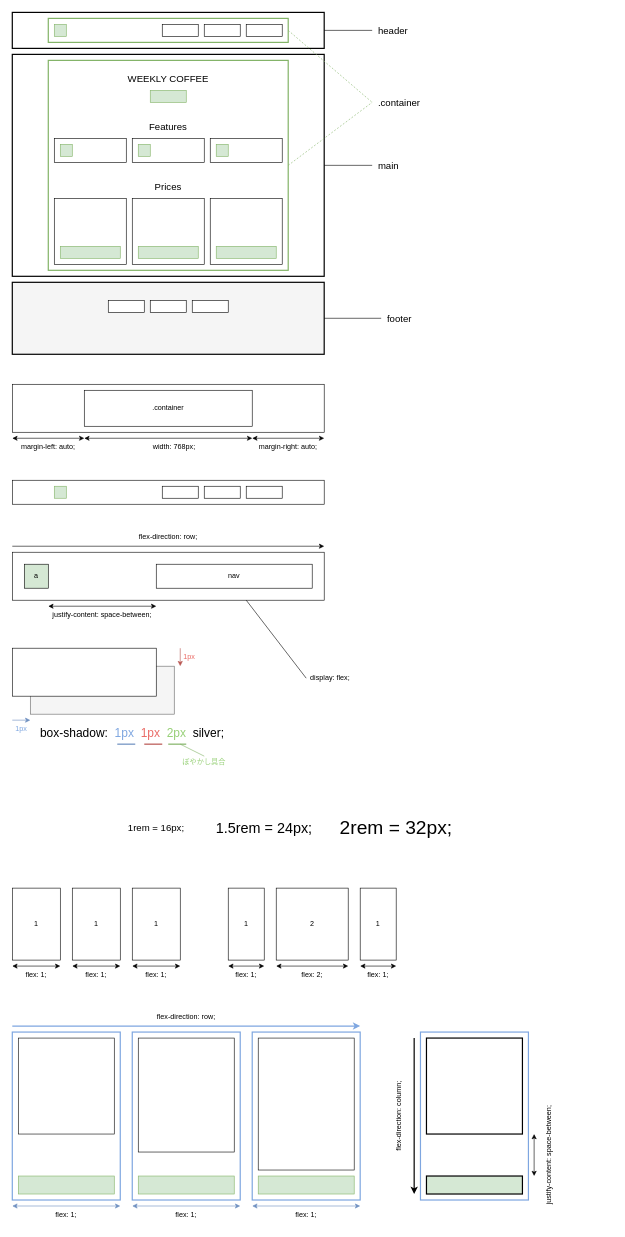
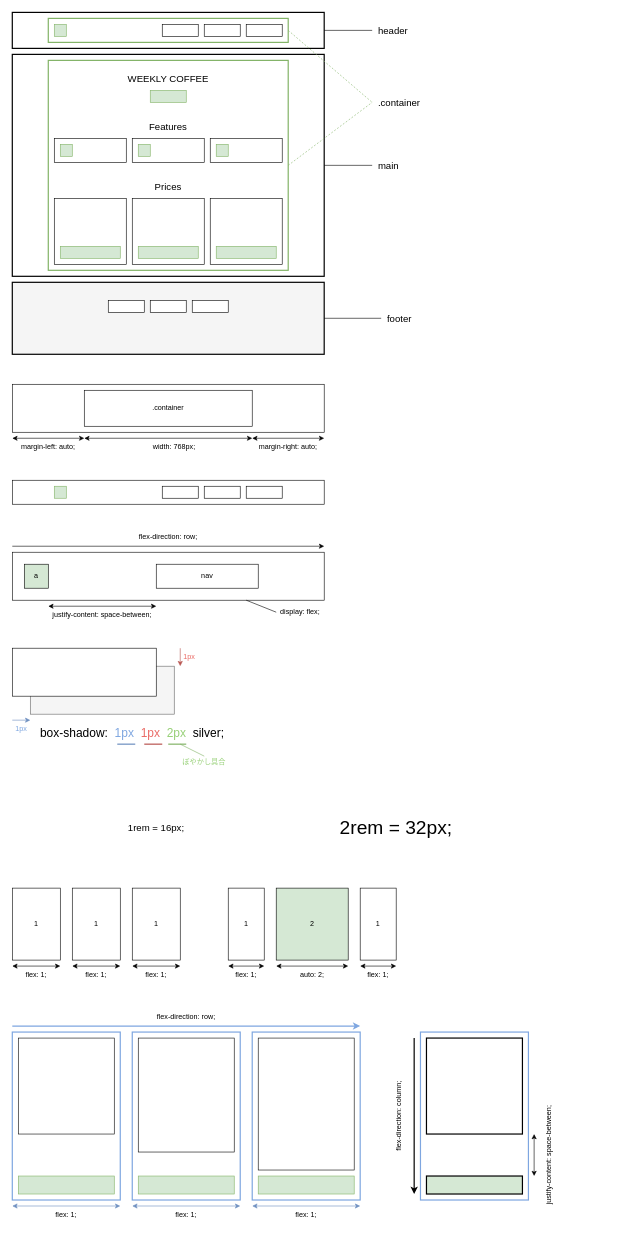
(234, 576) -> (207, 576)
(330, 678) -> (300, 612)
(264, 828) -> none
(312, 924) -> (312, 924)
(312, 975) -> (312, 975)
